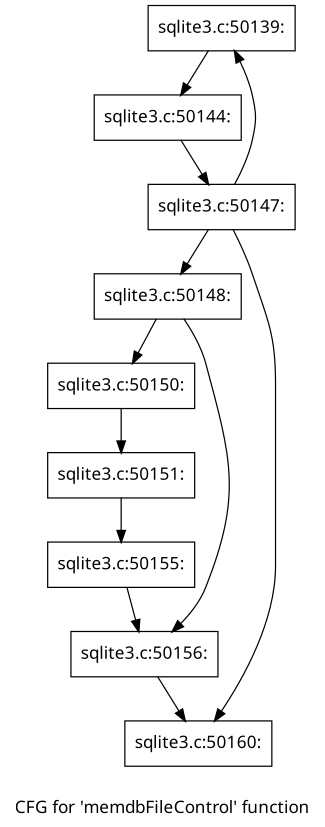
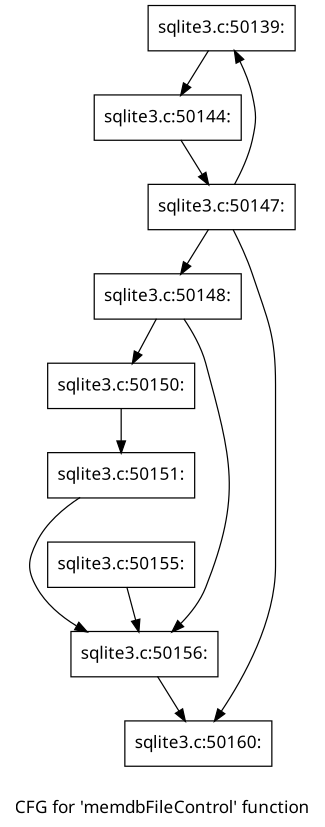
(121, 514) -> (30, 561)
